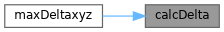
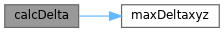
(118, 16) -> (94, 16)
